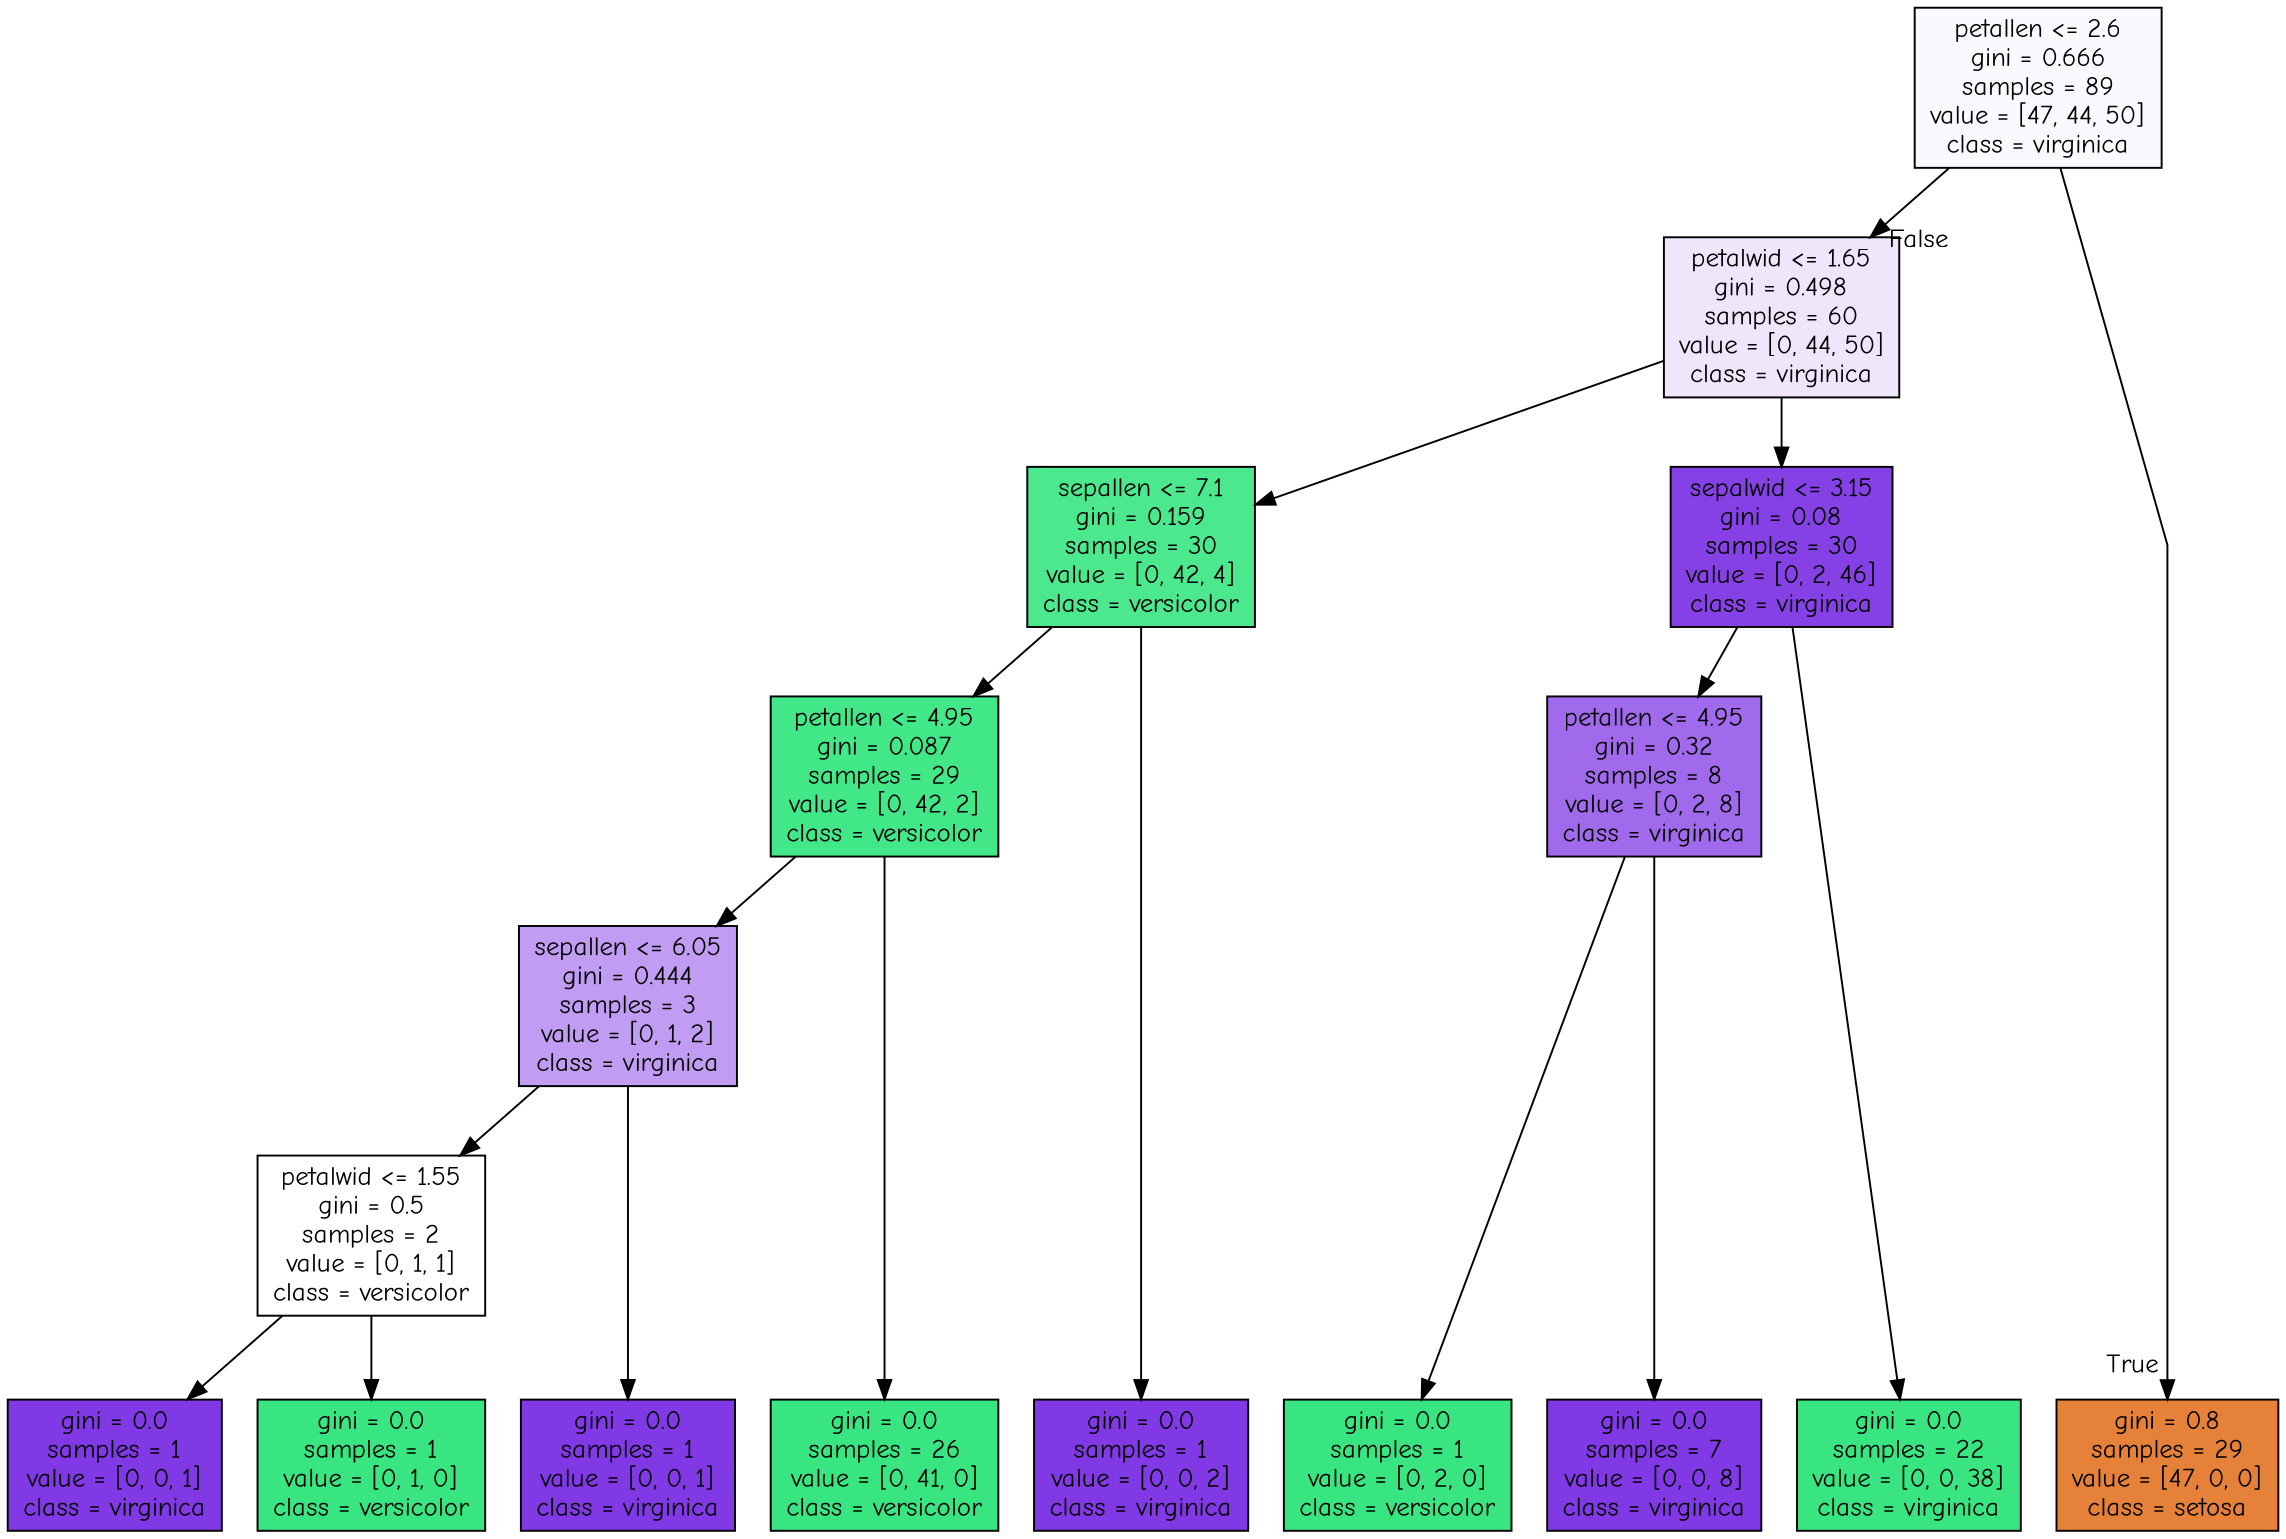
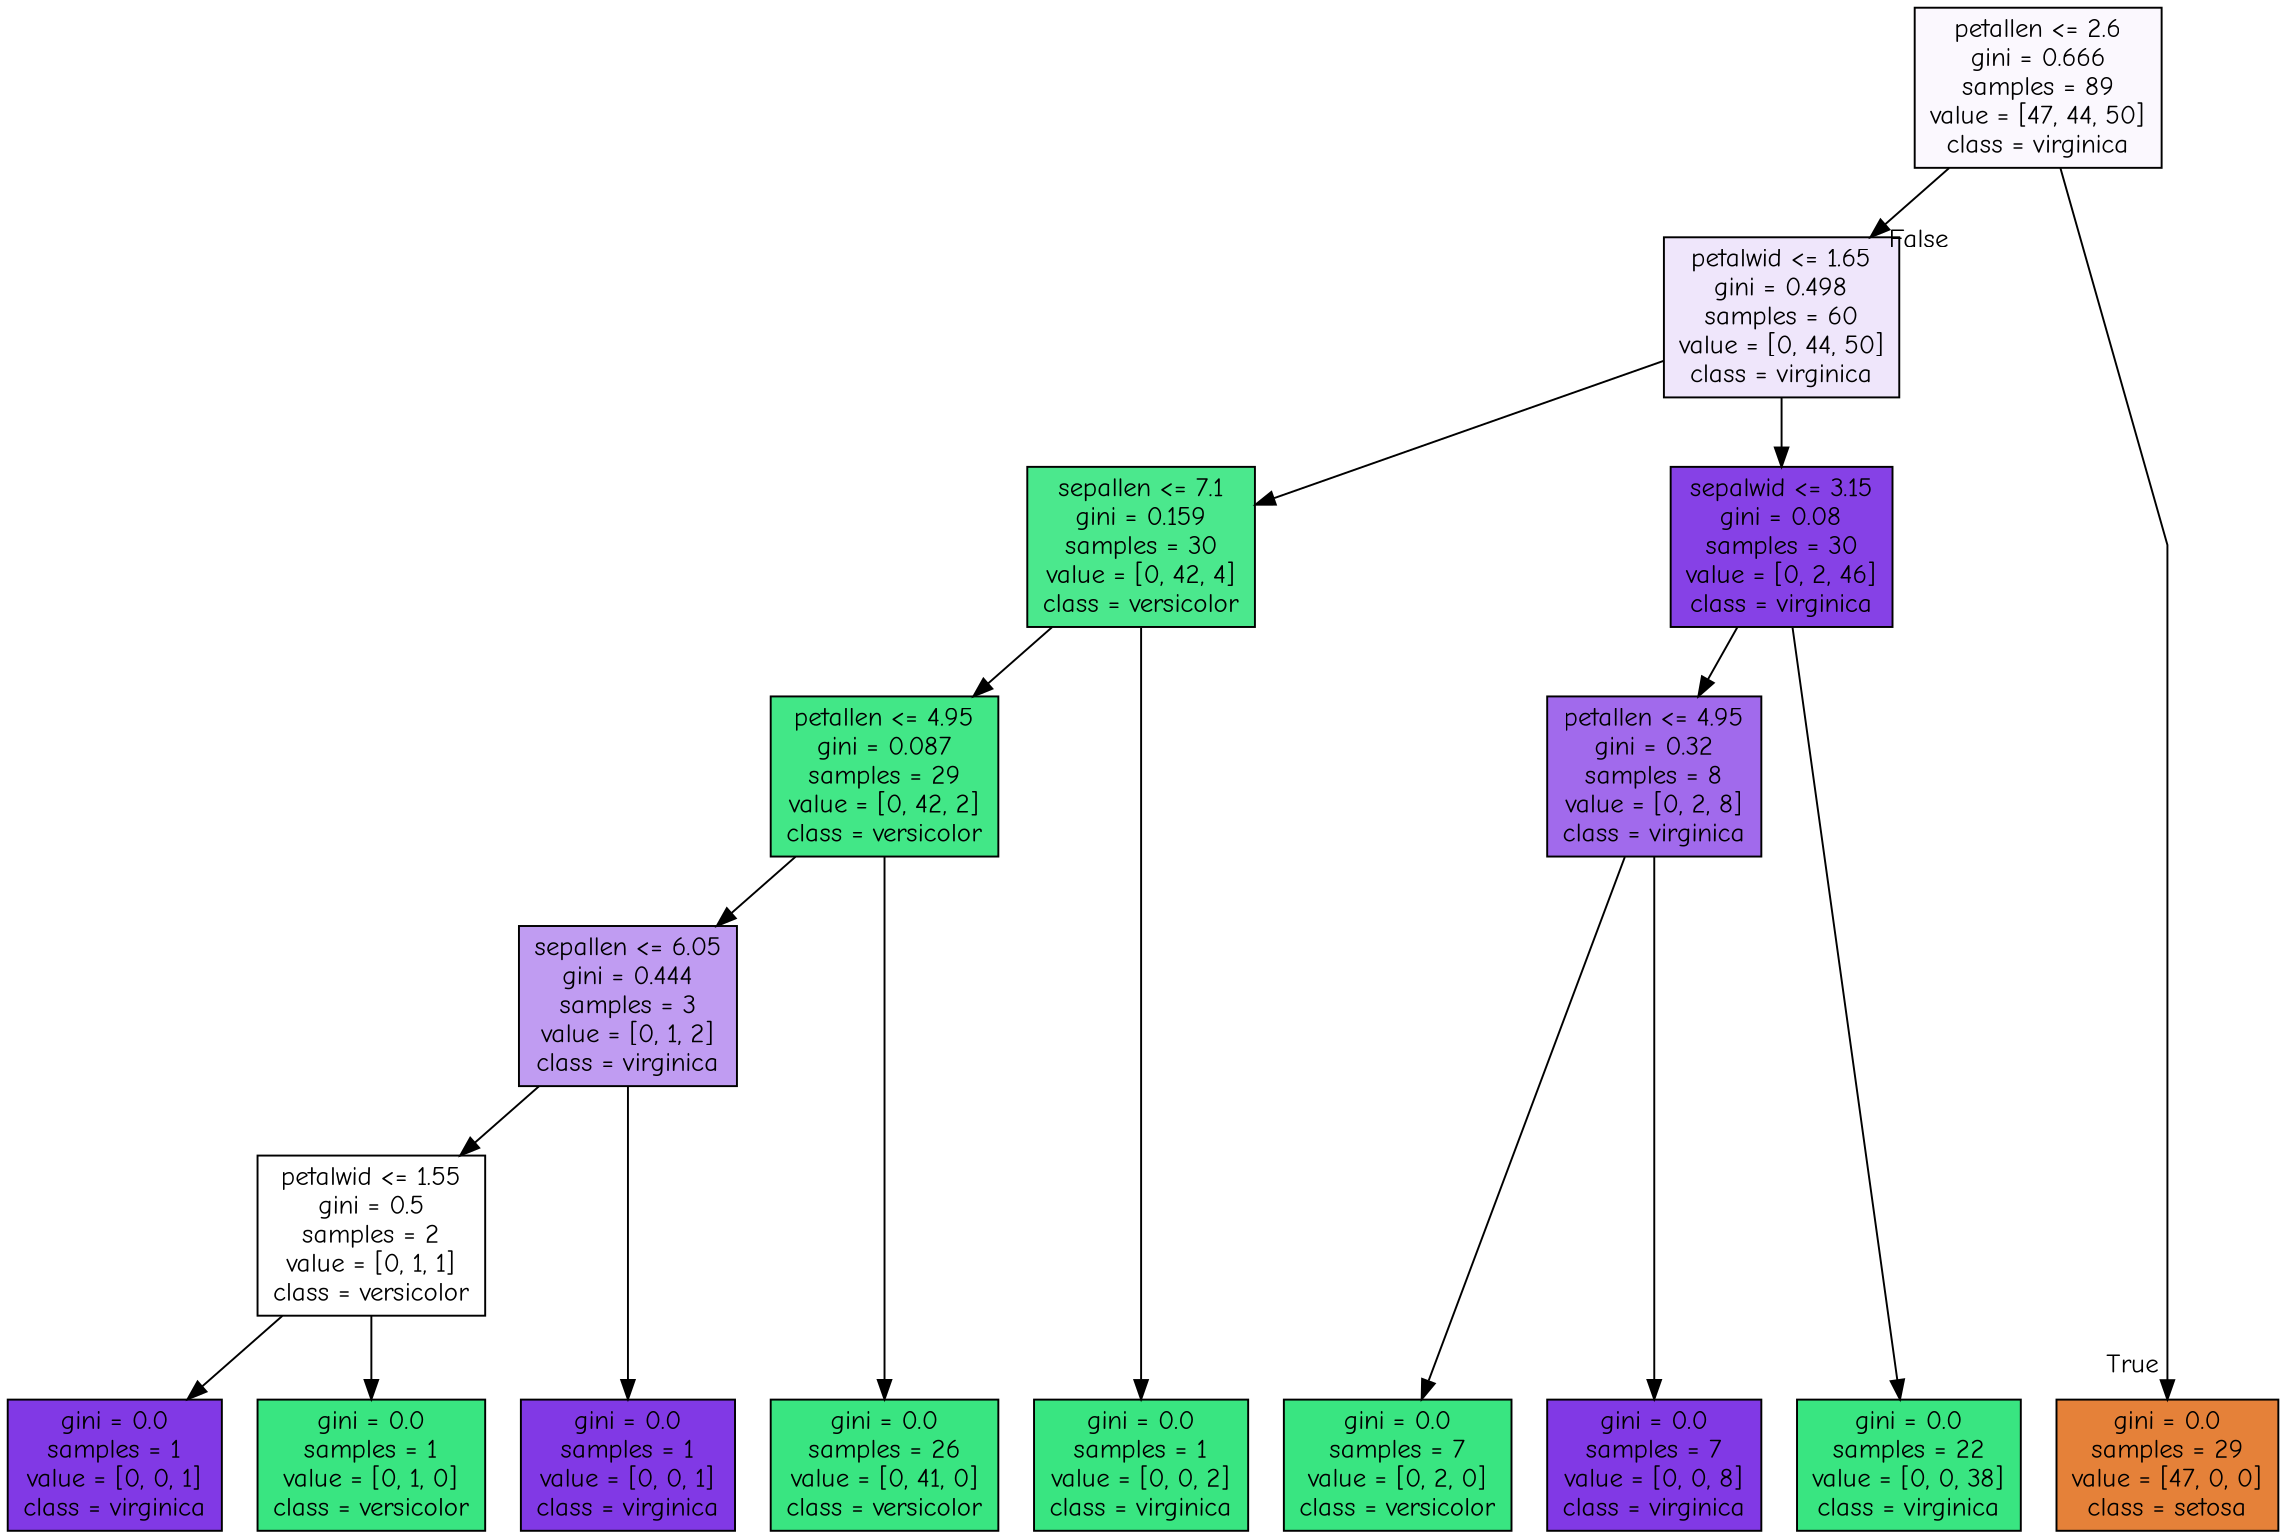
(1141, 1465) -> (1141, 1465)
(1398, 1465) -> (1398, 1465)
(2167, 1465) -> (2167, 1465)
